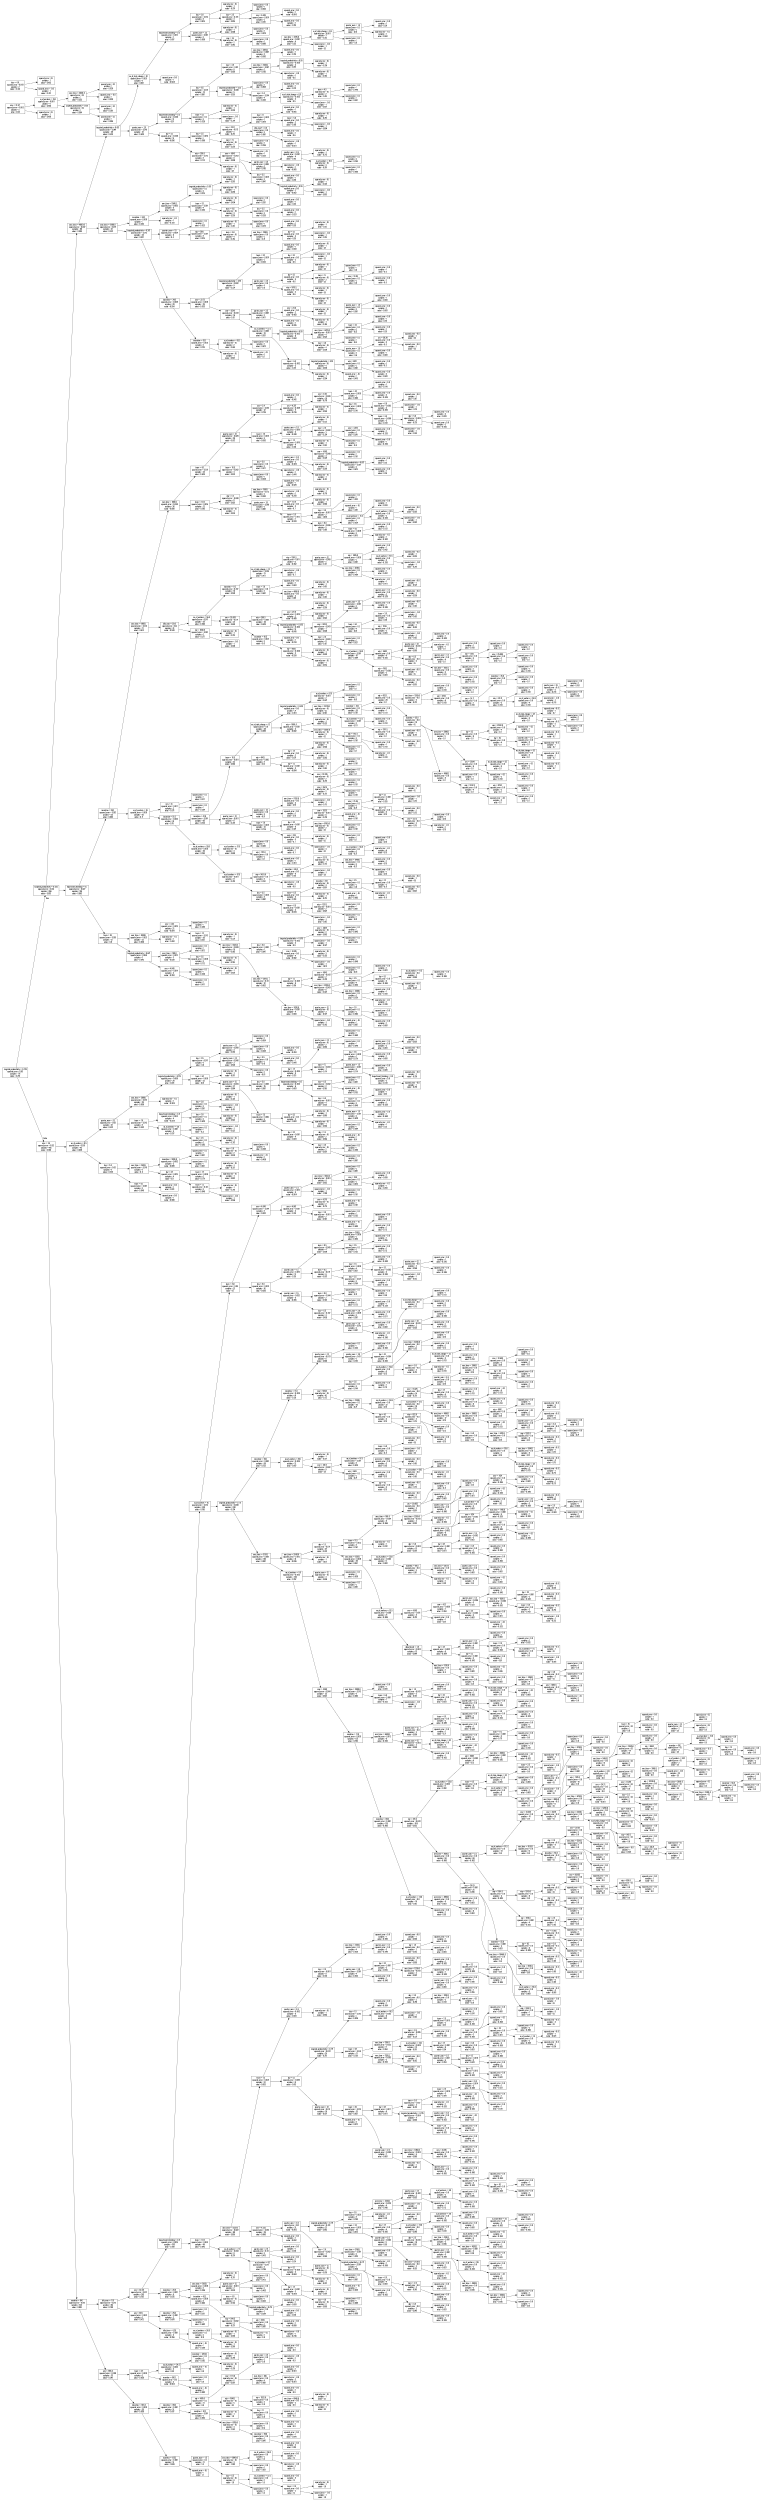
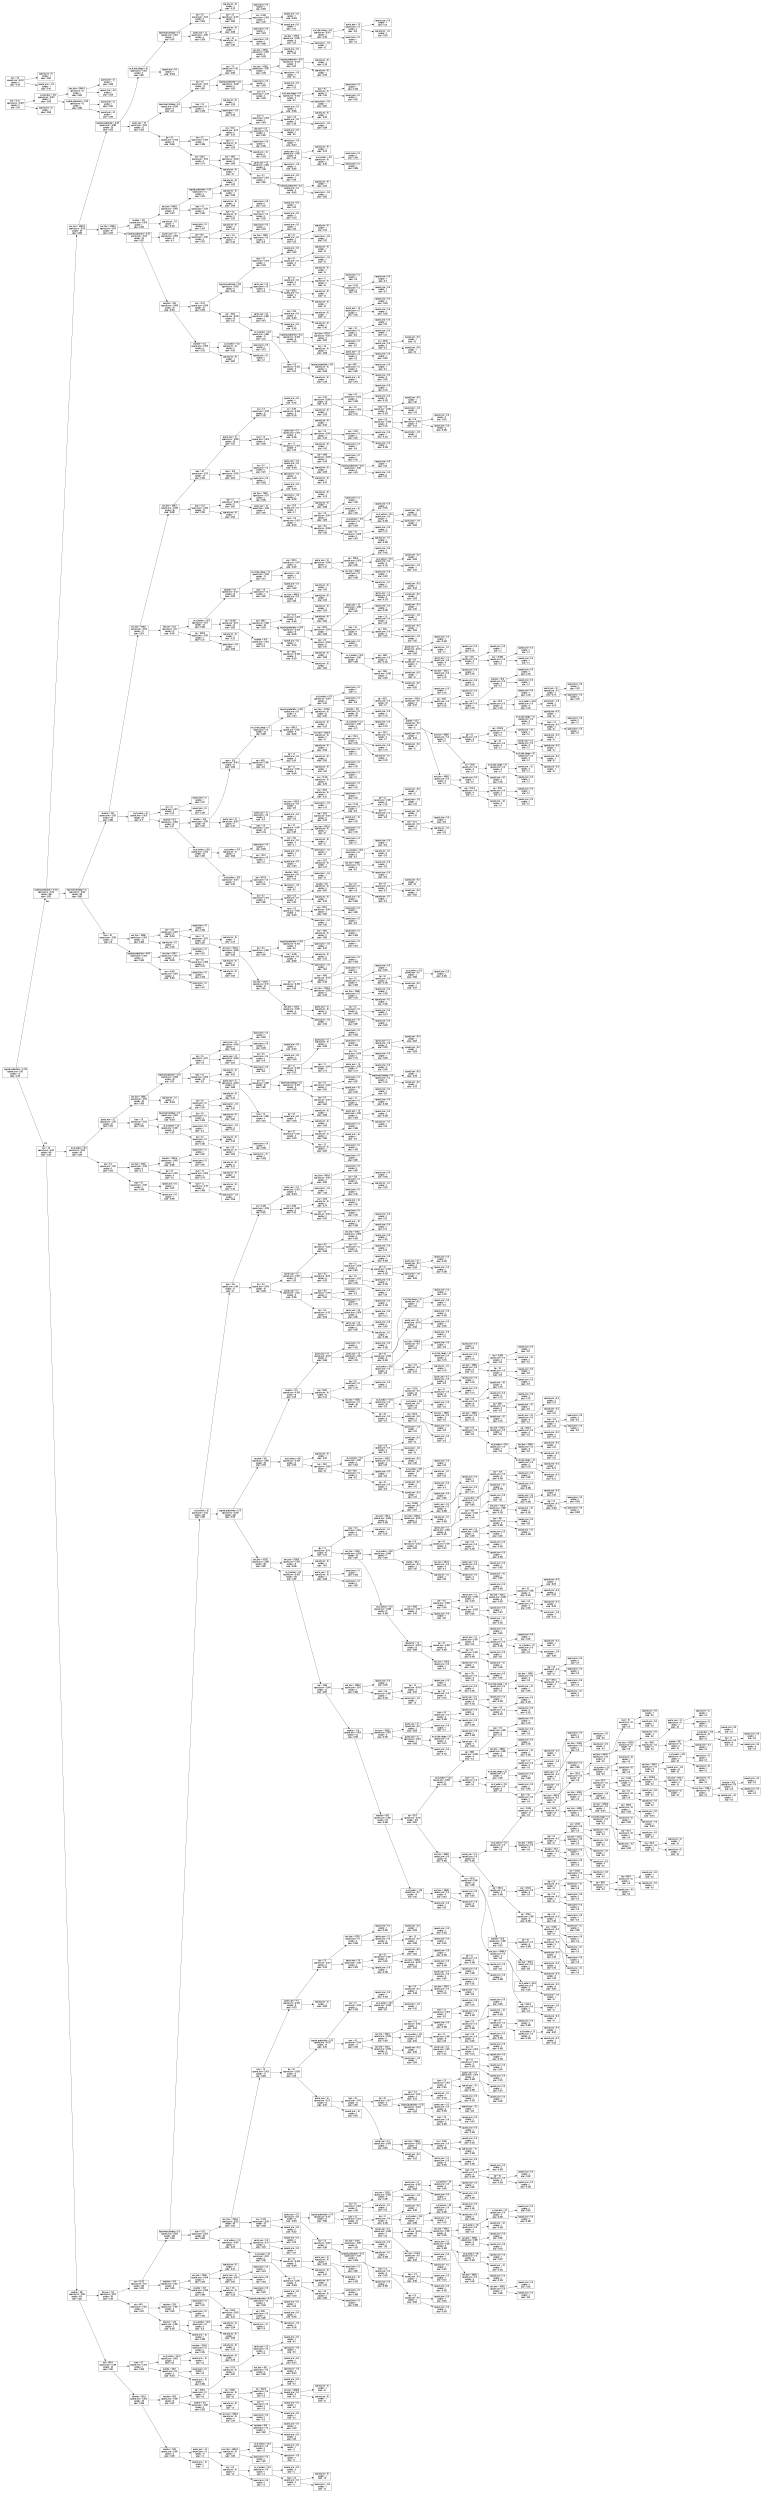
(245, 224) -> (245, 233)
